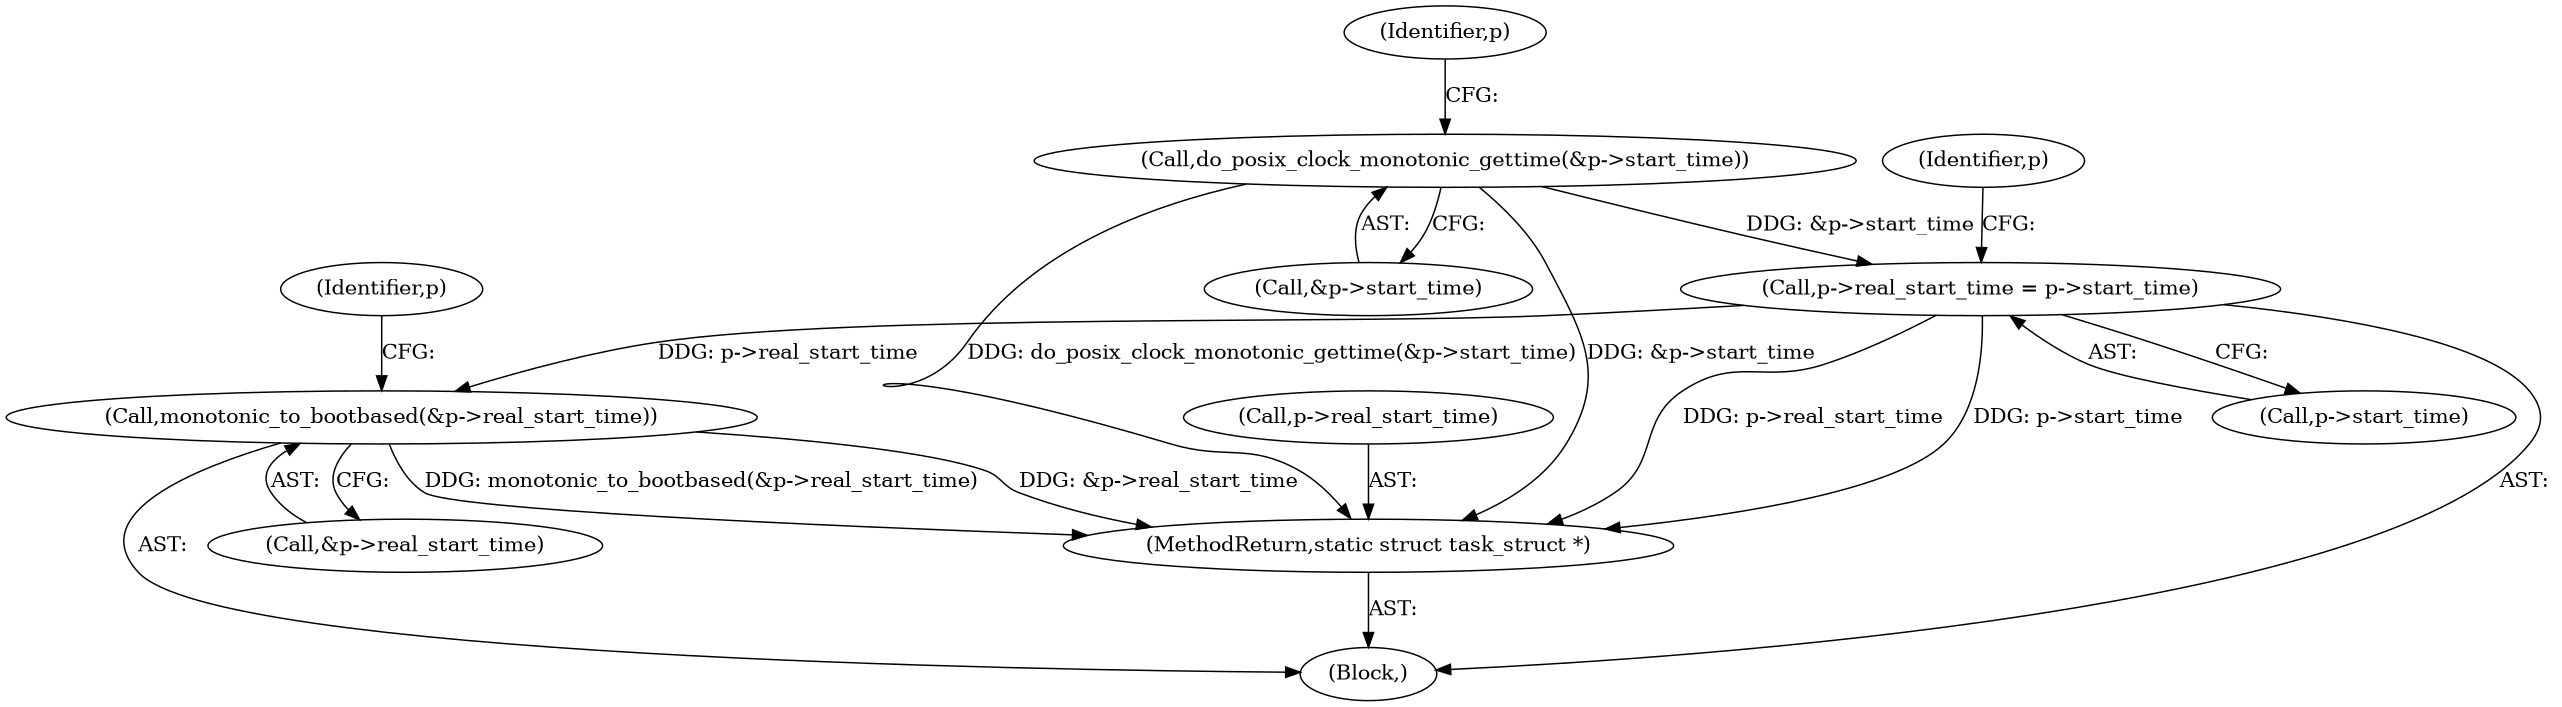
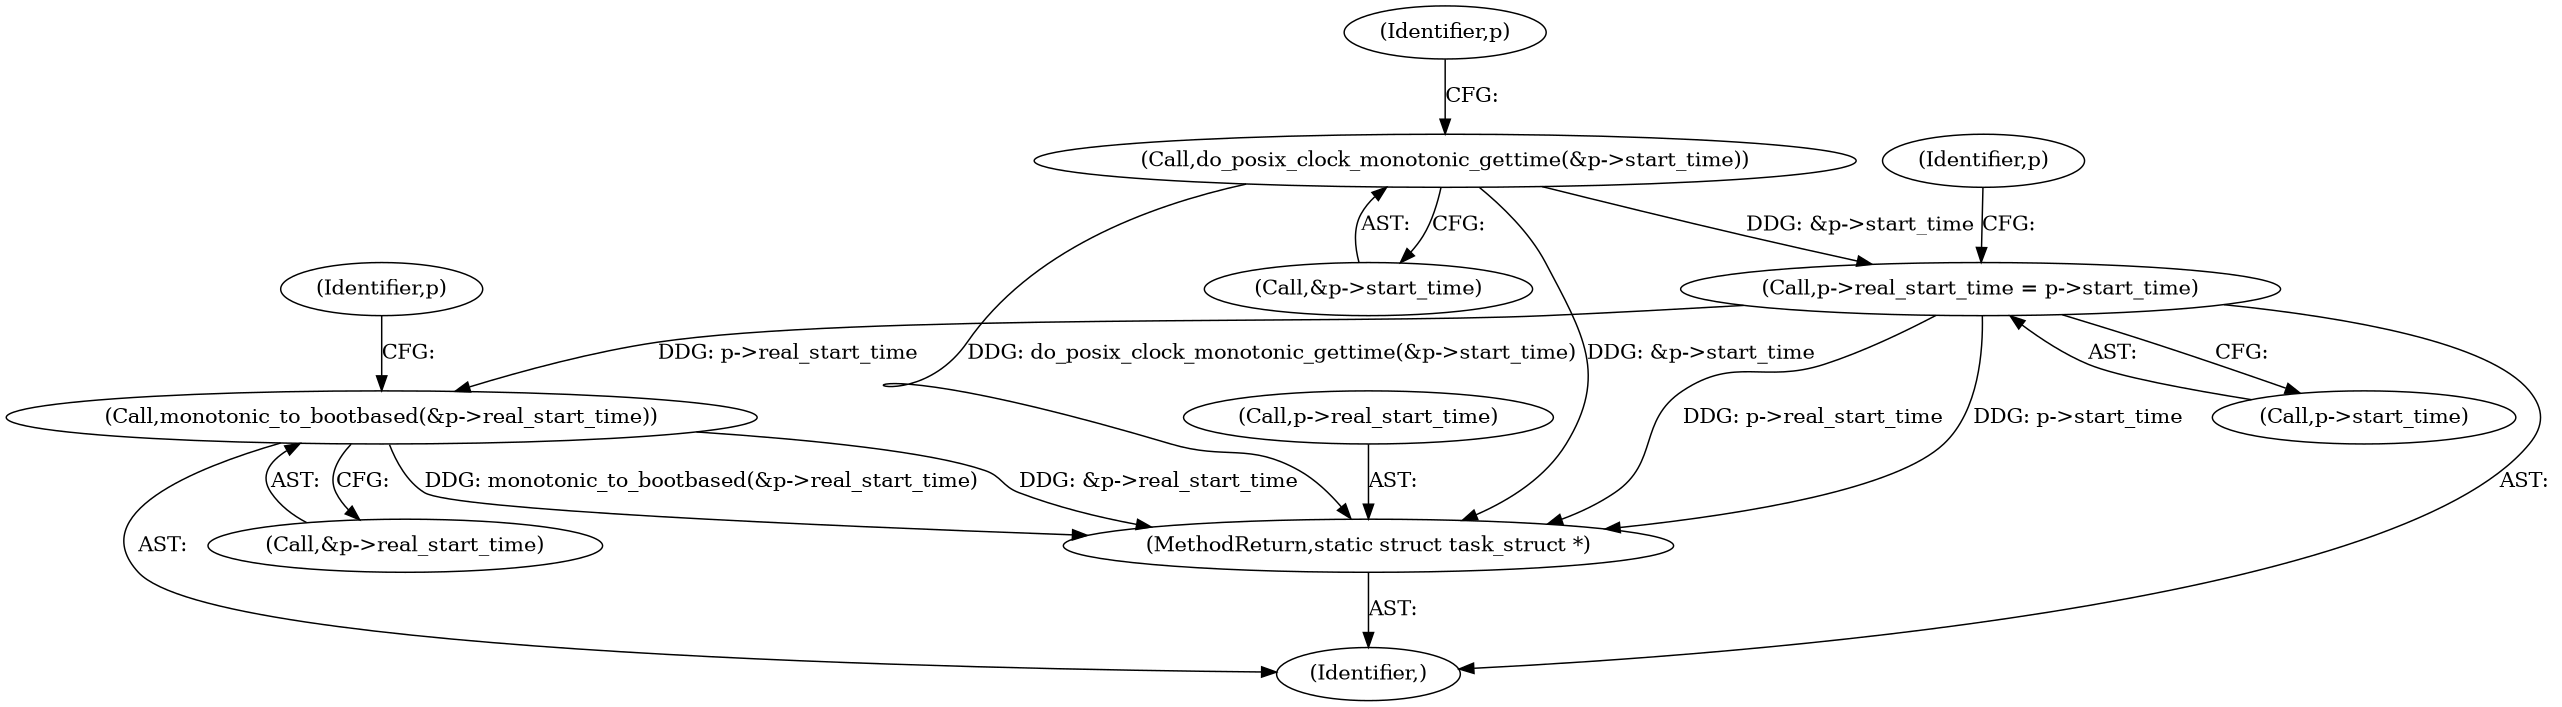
(1368, 674) -> (1368, 674)
